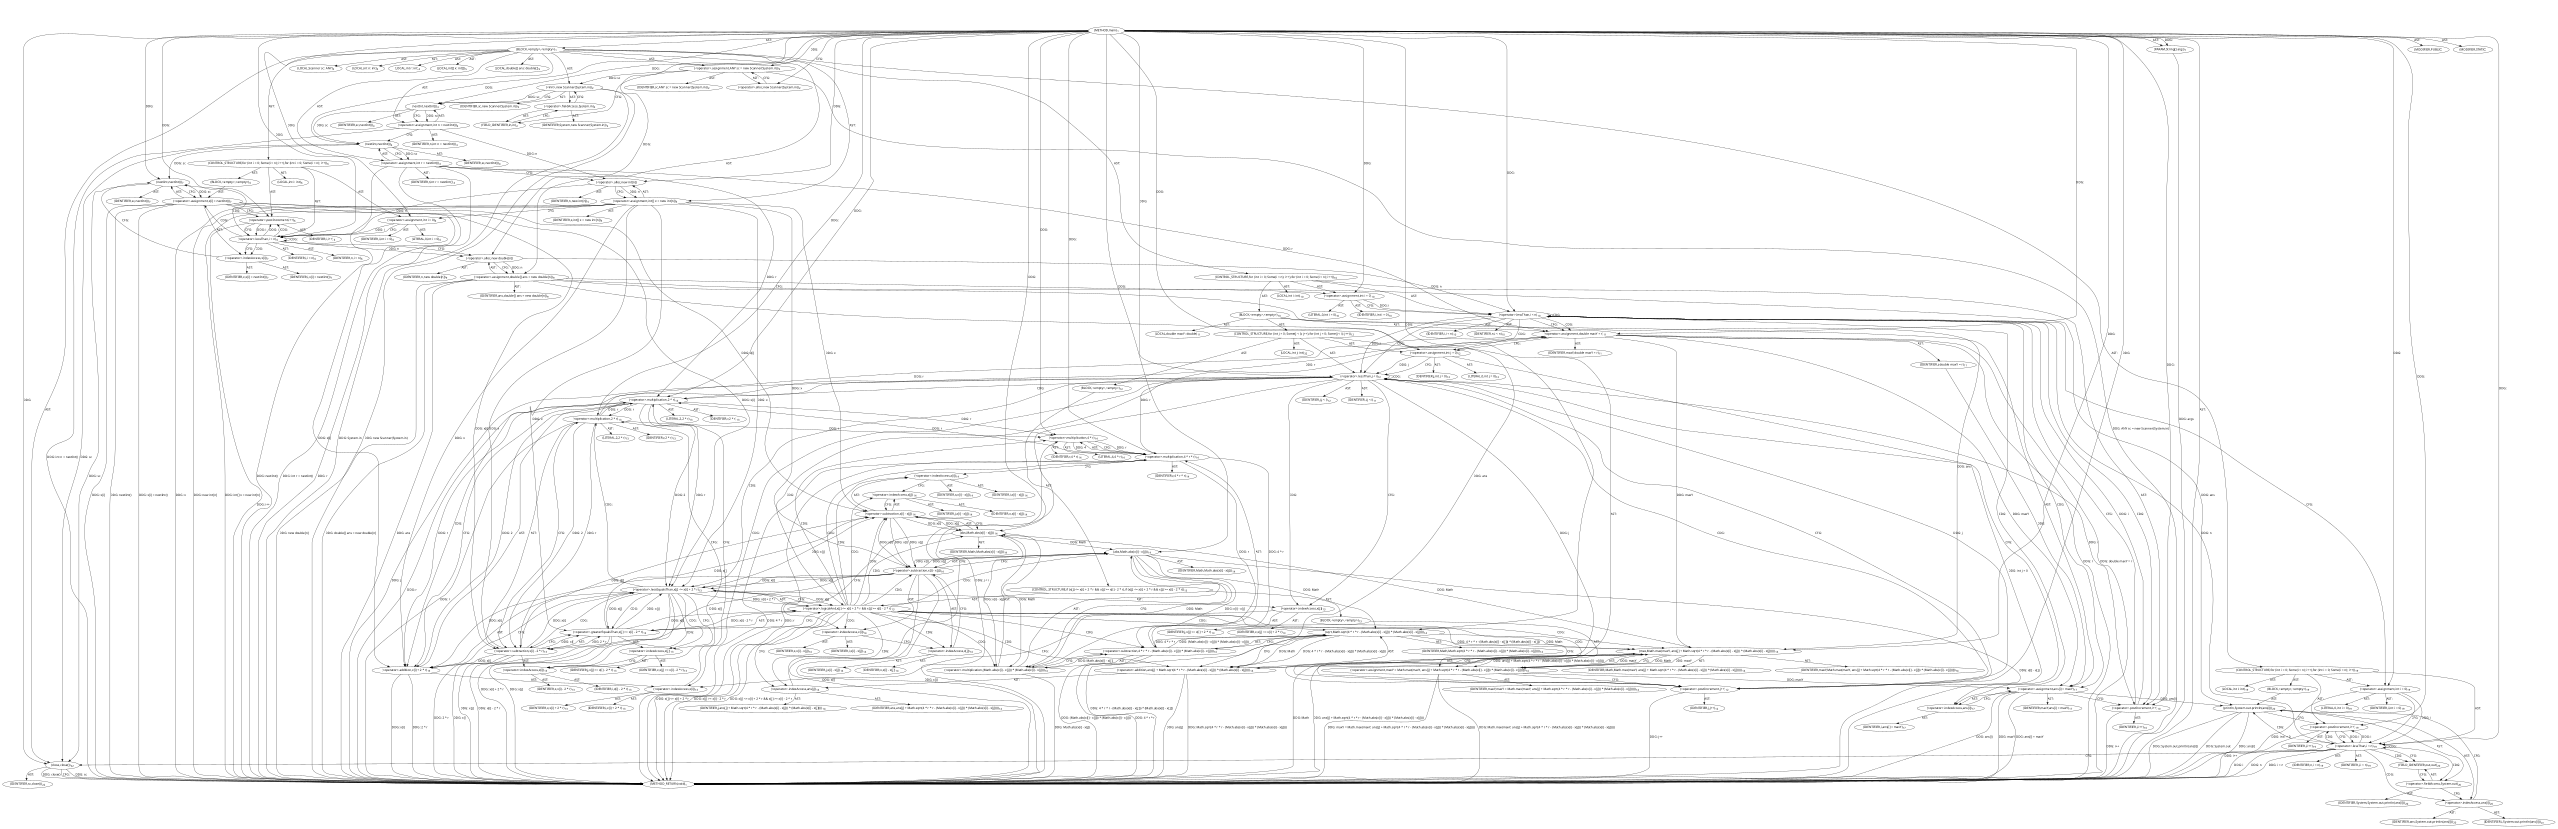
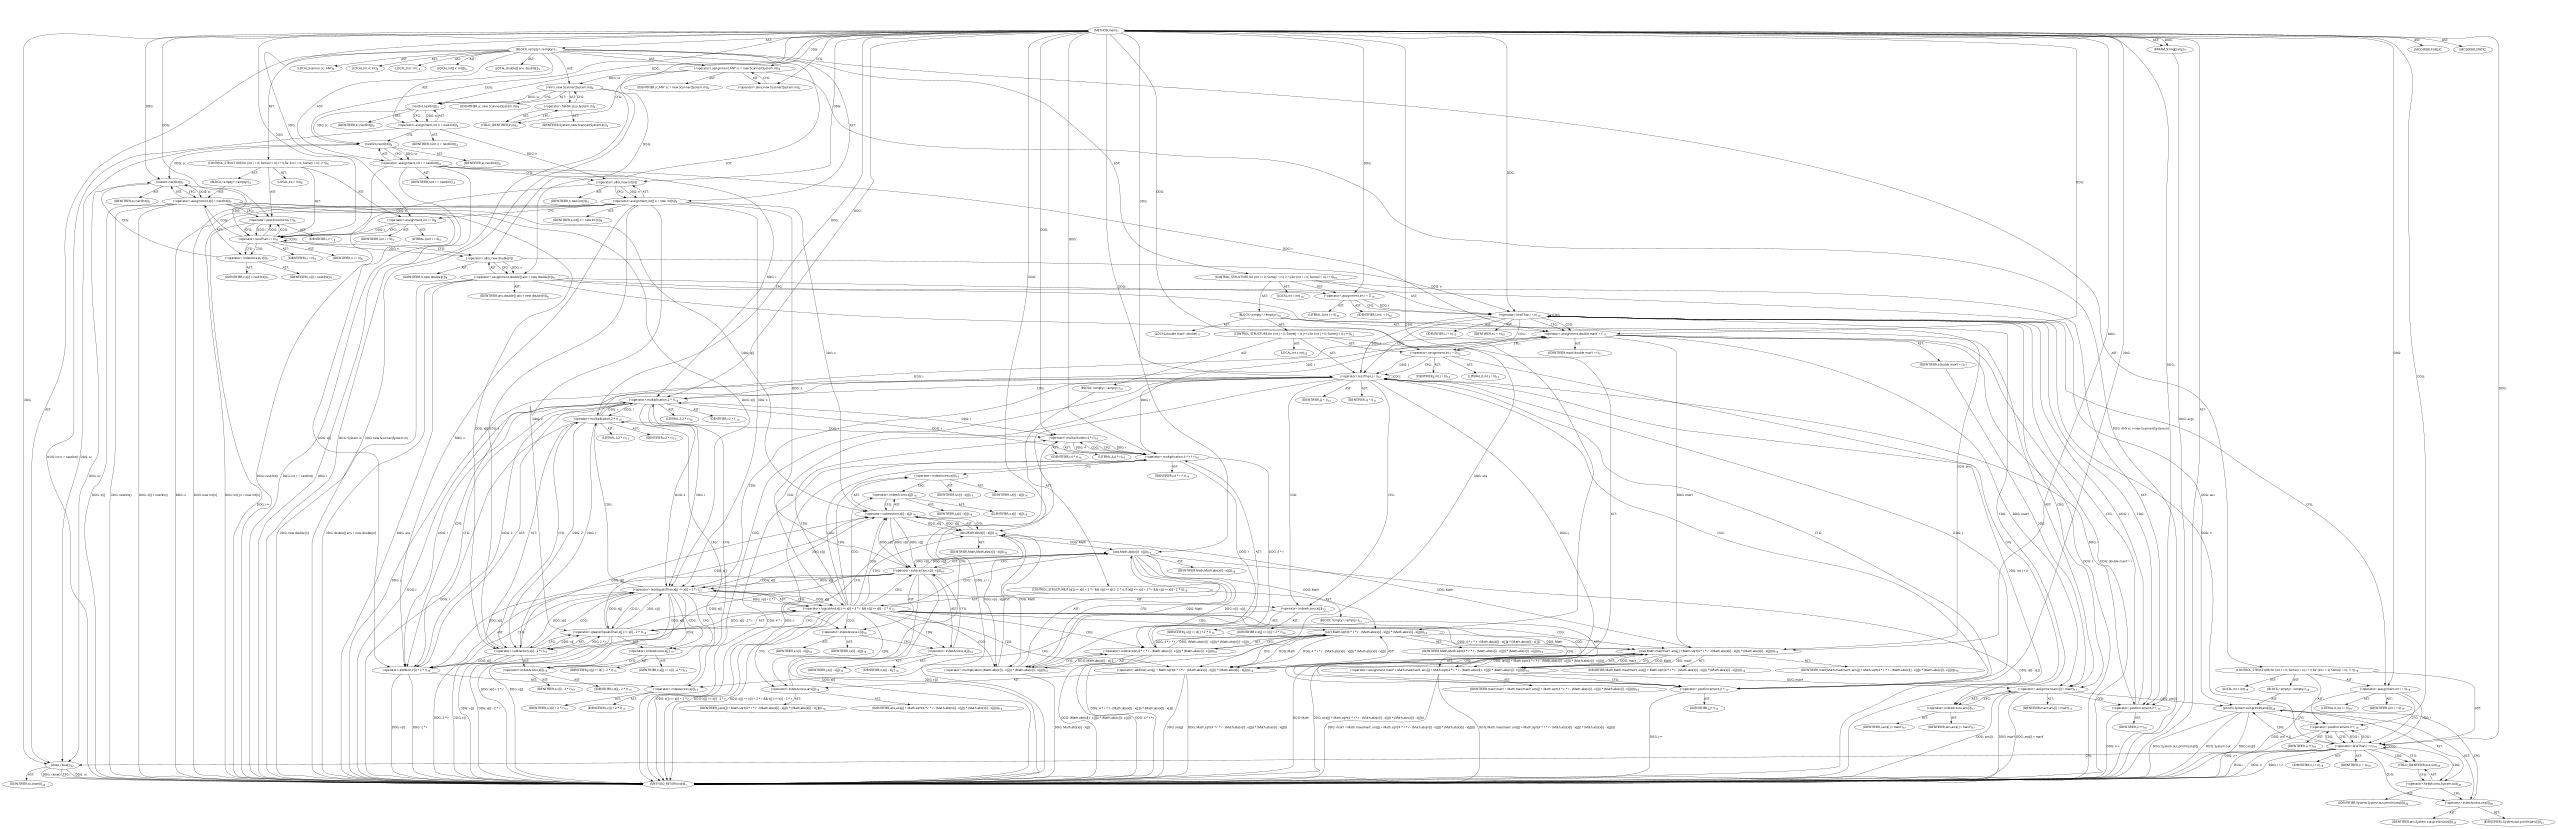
(1096, 448) -> (1096, 448)
none -> (1951, 727)
